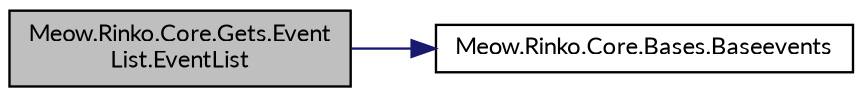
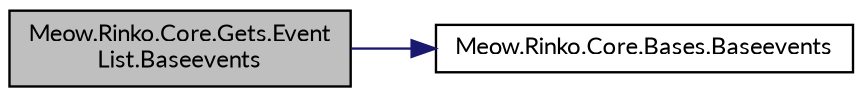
(180, 49) -> (180, 49)
